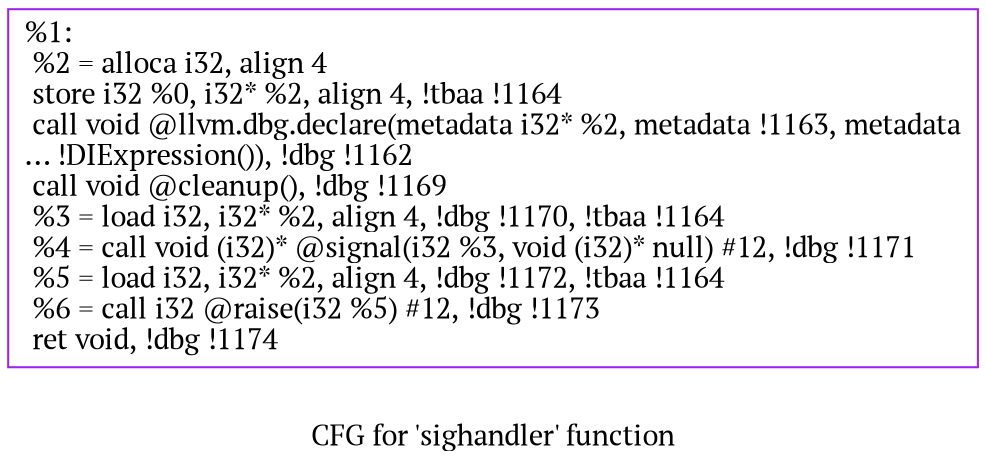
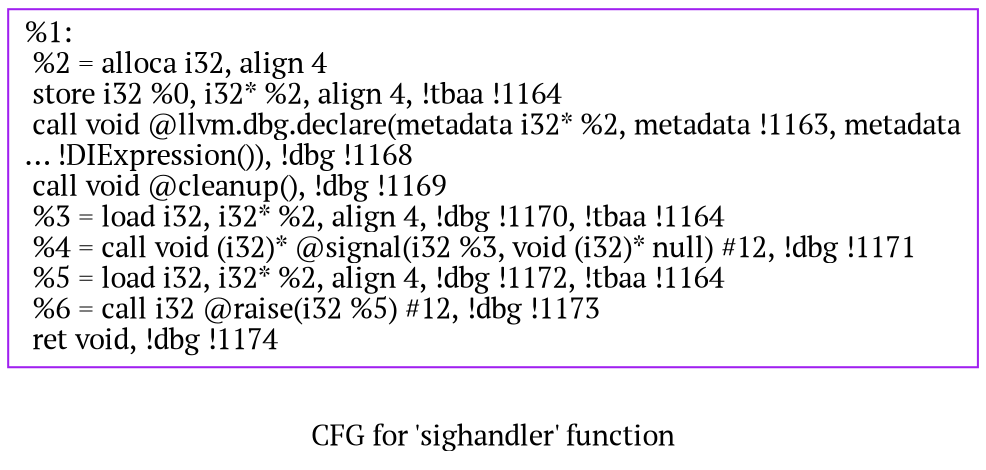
(219, 157) -> (219, 157)
